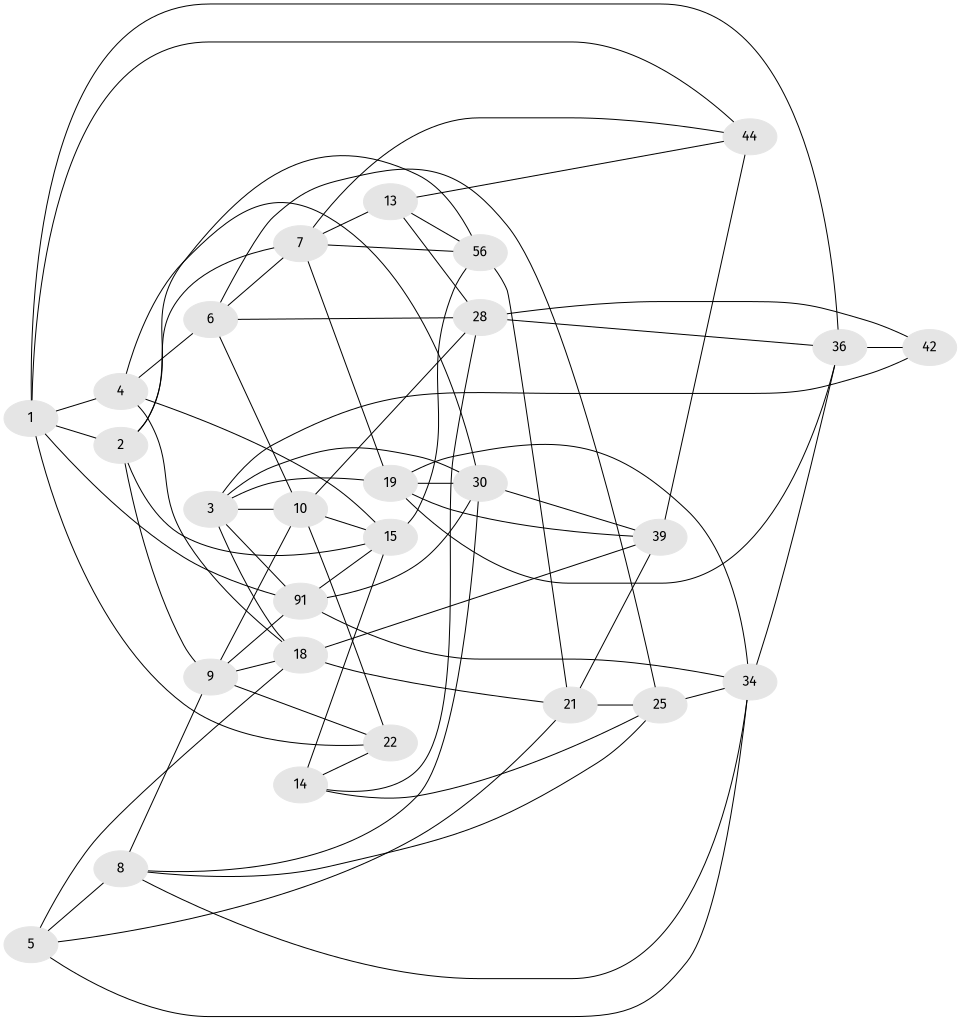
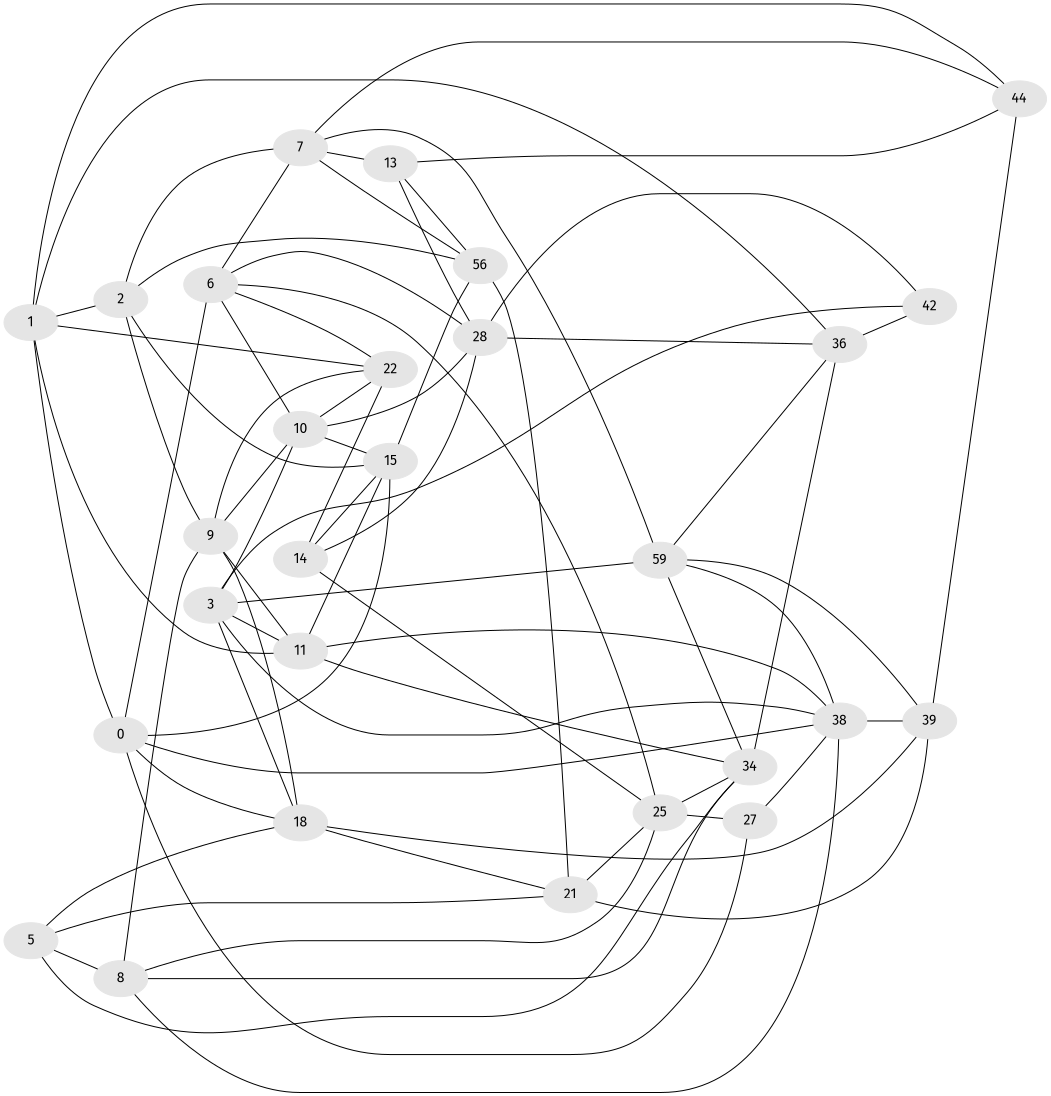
none -> (305, 321)
(121, 391) -> (121, 735)
(390, 483) -> (660, 560)
(480, 483) -> (840, 721)
(301, 601) -> (301, 651)
none -> (750, 821)
